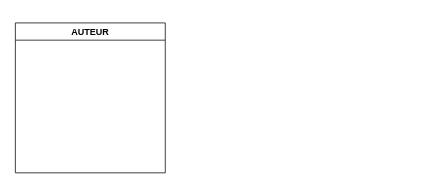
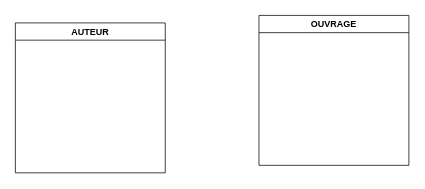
none -> (334, 90)
